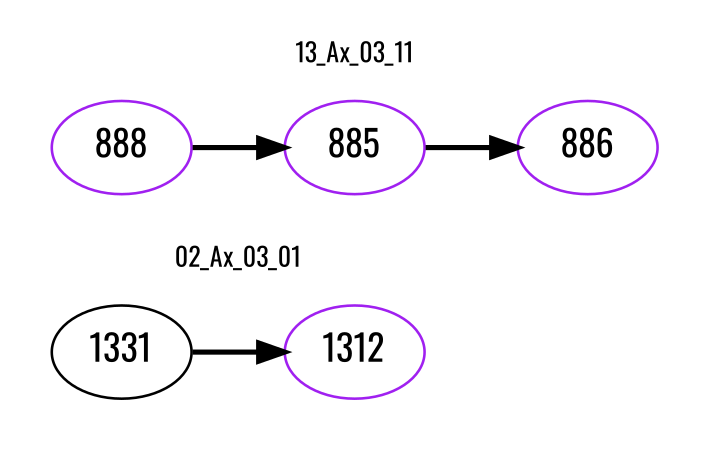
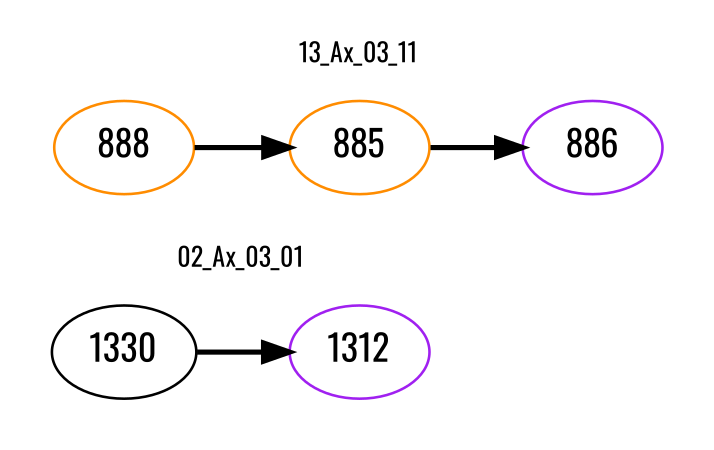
(122, 148) -> (124, 148)
(355, 148) -> (360, 148)
(122, 352) -> (124, 352)
